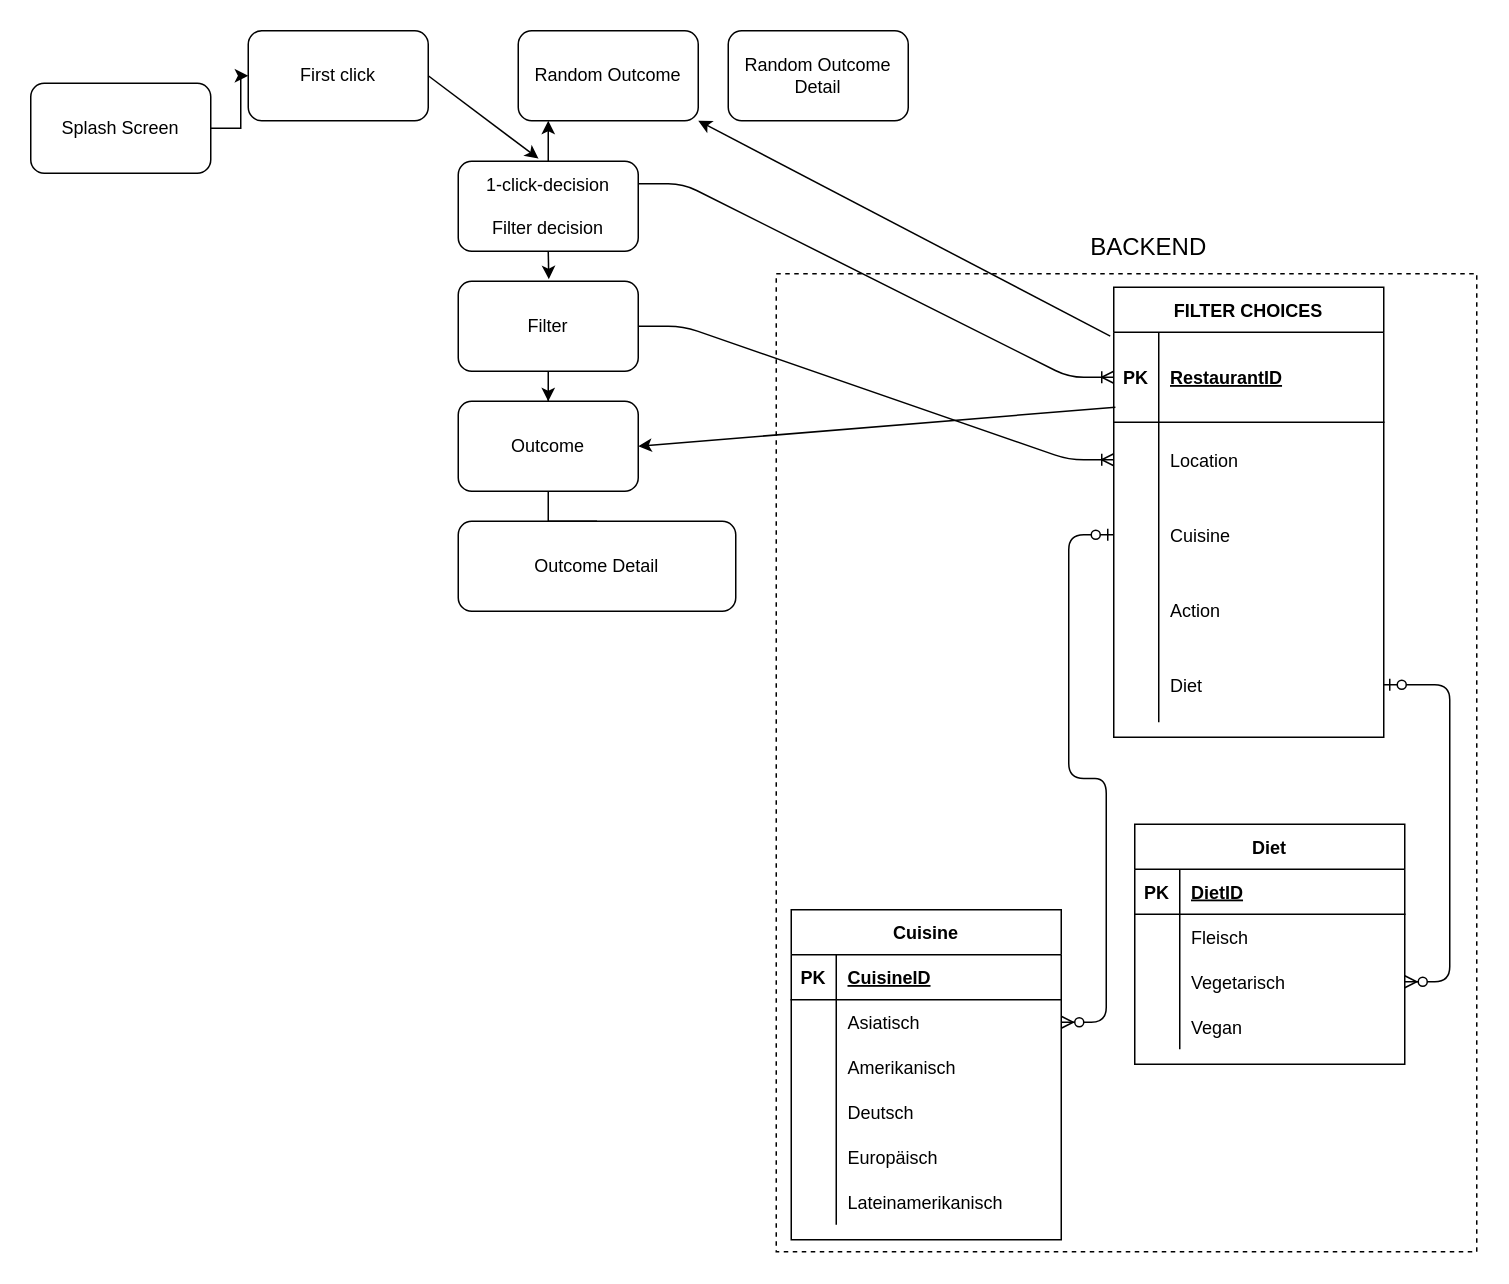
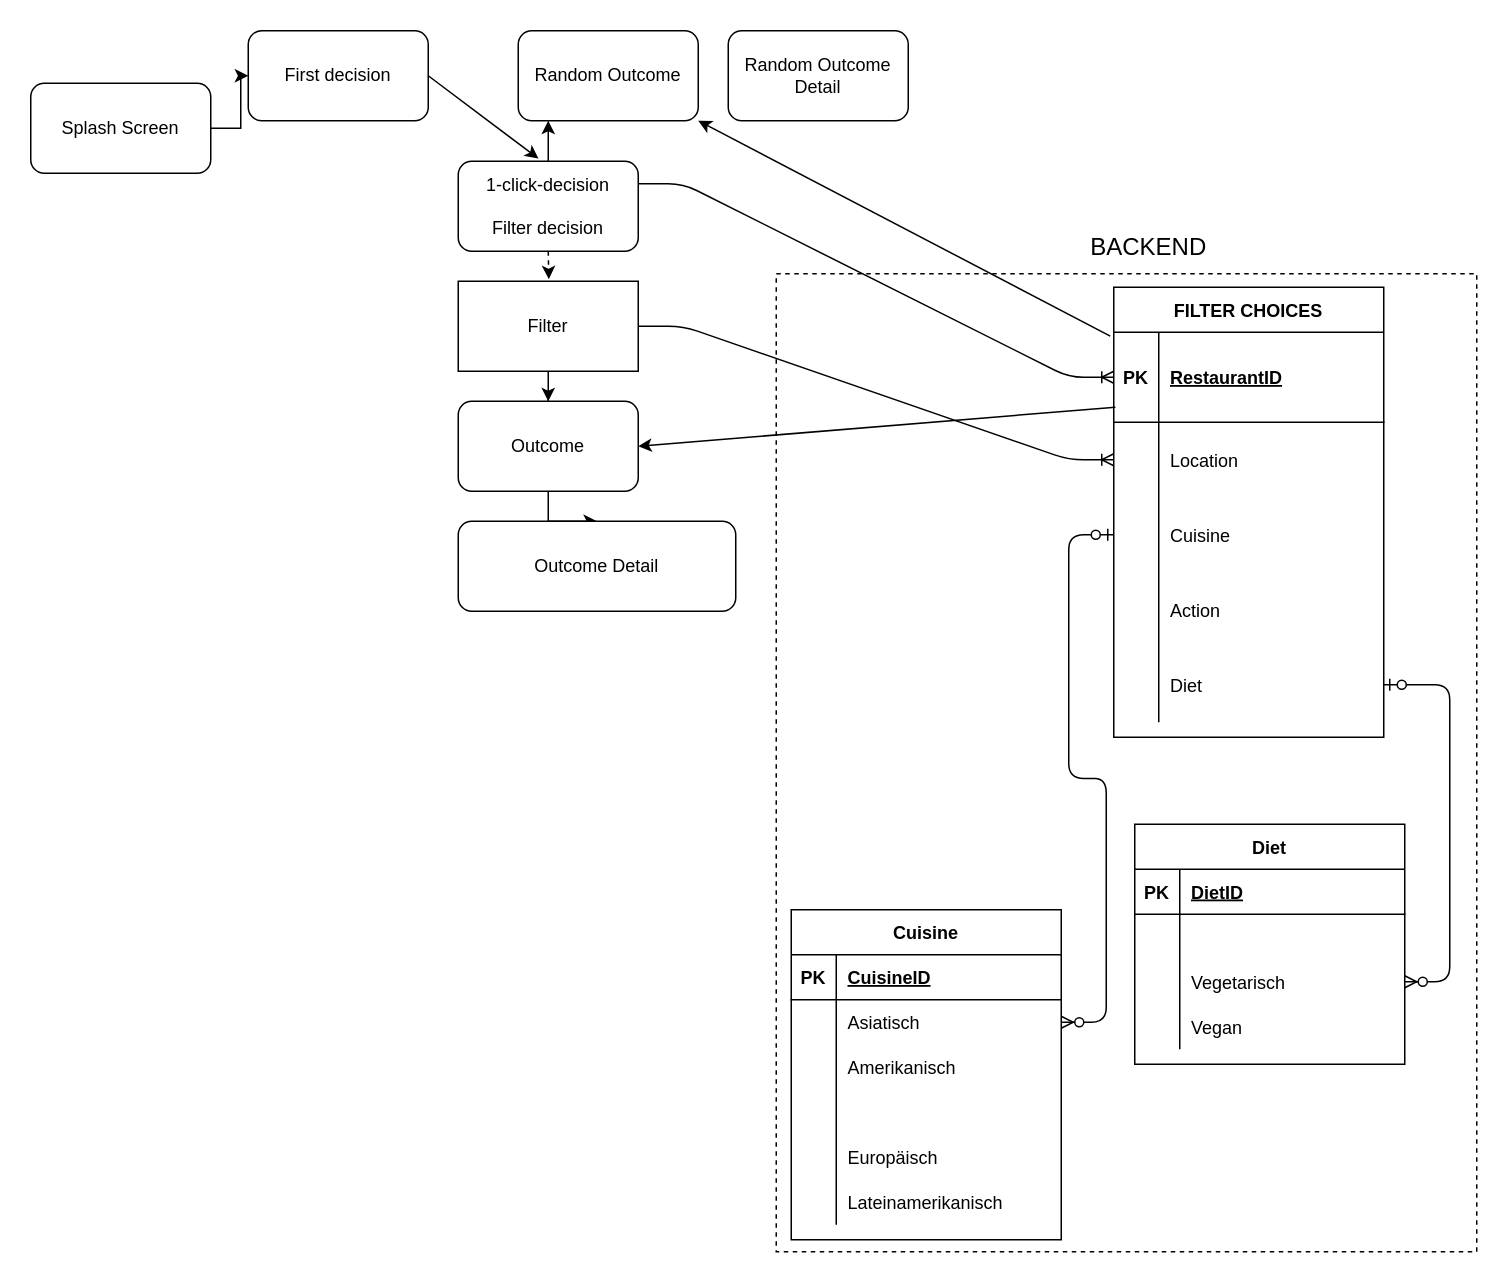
(338, 76) -> (338, 76)
(548, 261) -> (548, 261)
(548, 326) -> (548, 326)
(589, 521) -> (585, 521)
(1292, 937) -> none
(949, 1112) -> none
